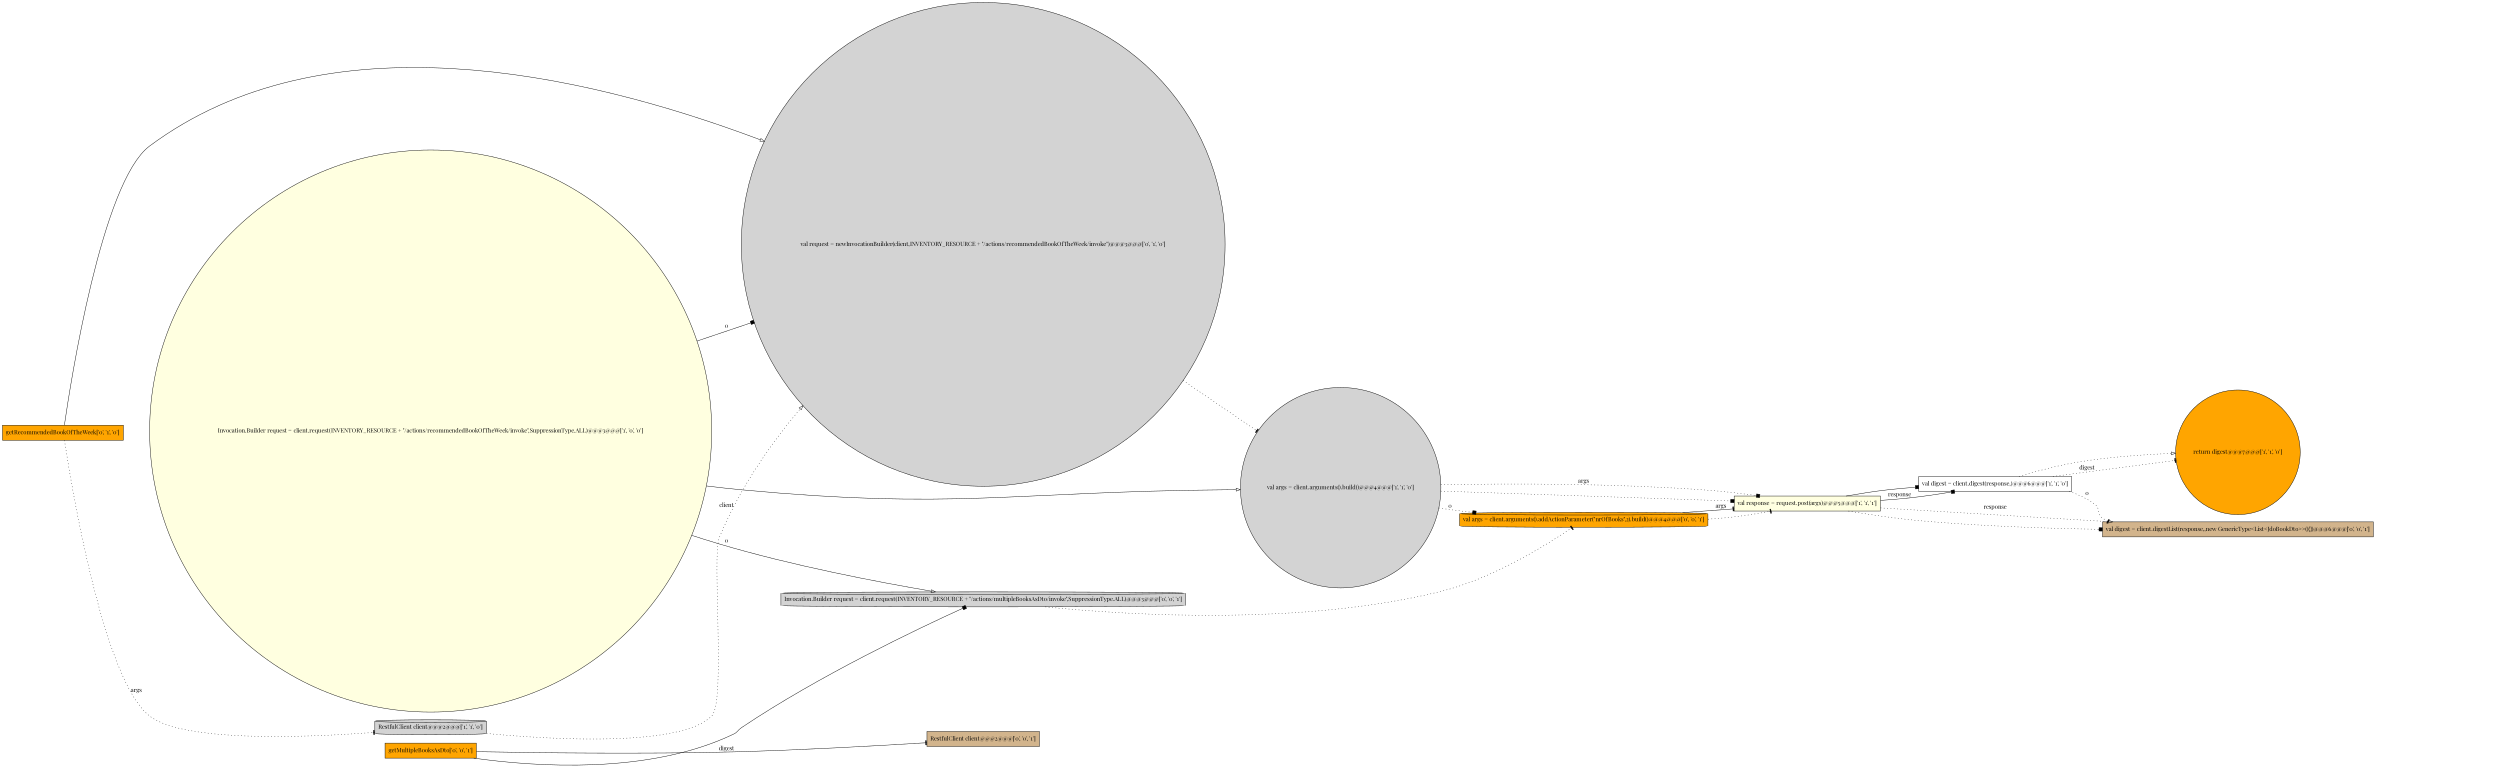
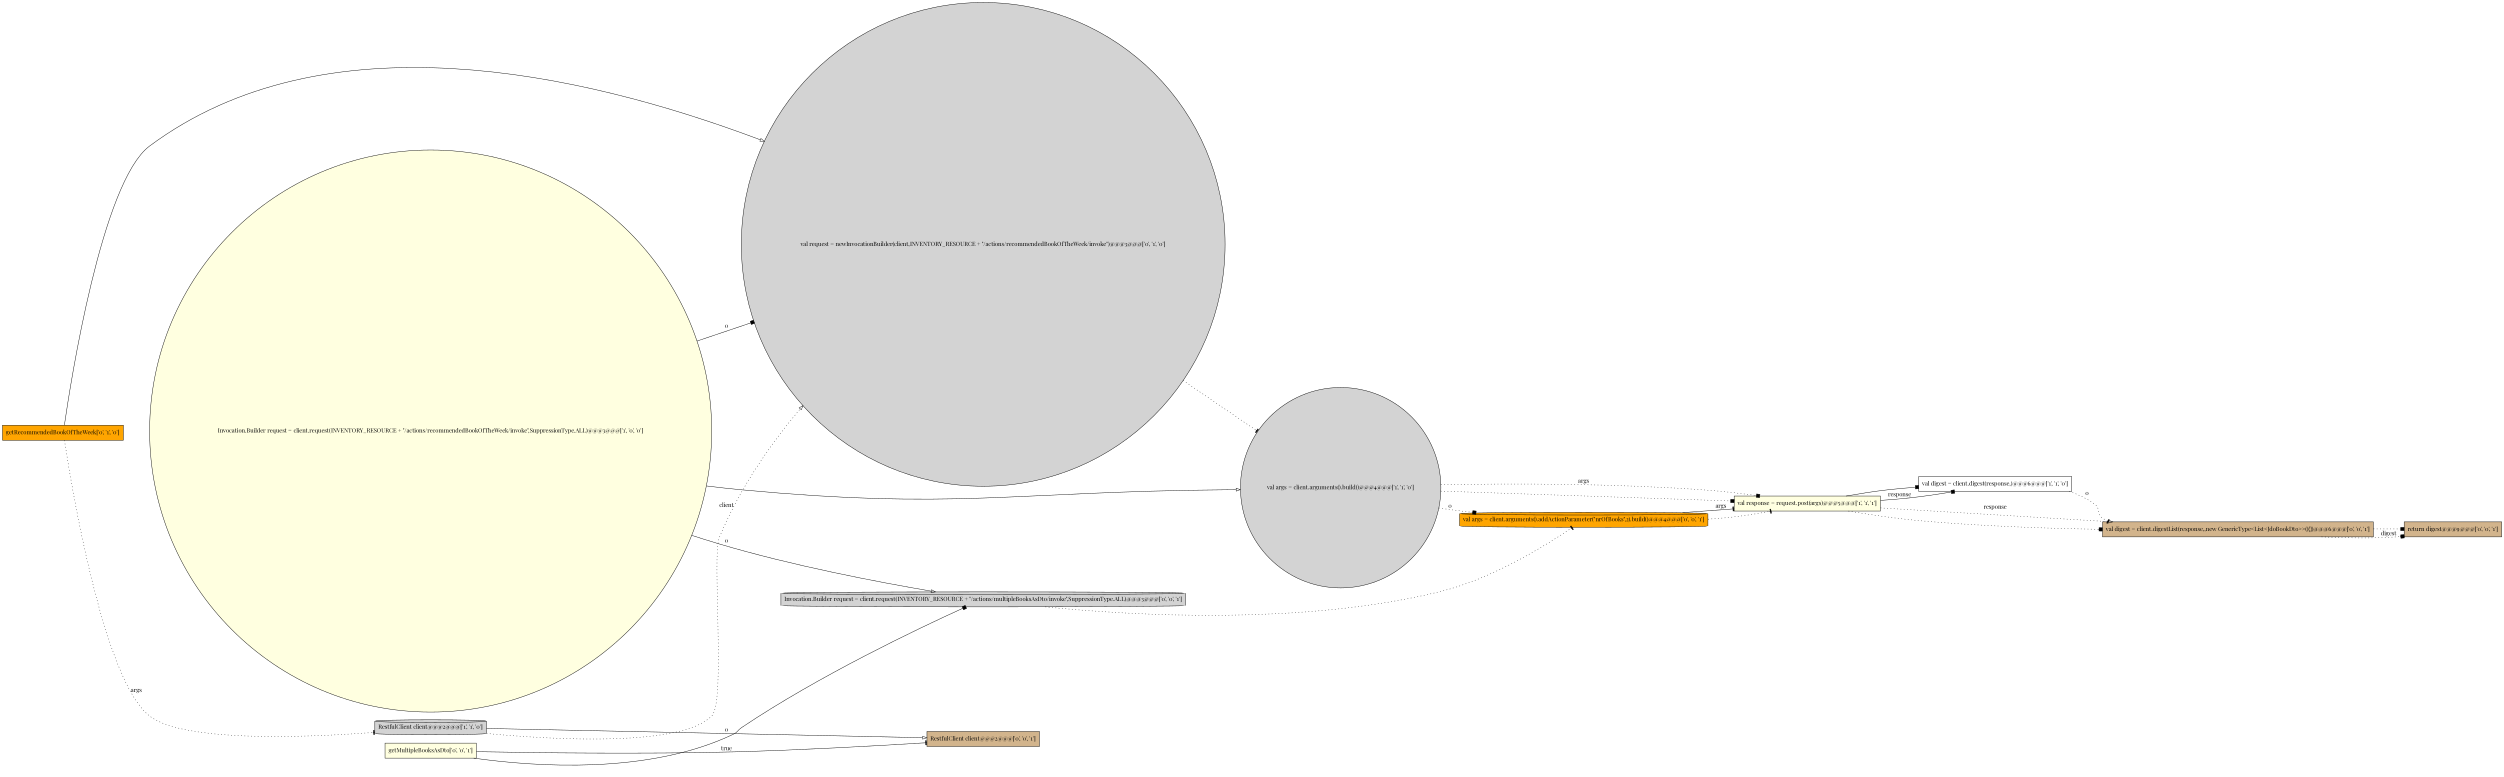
(2238, 452) -> none
none -> (2453, 529)
none -> (705, 733)
(727, 749) -> (727, 749)
(431, 751) -> (431, 751)
